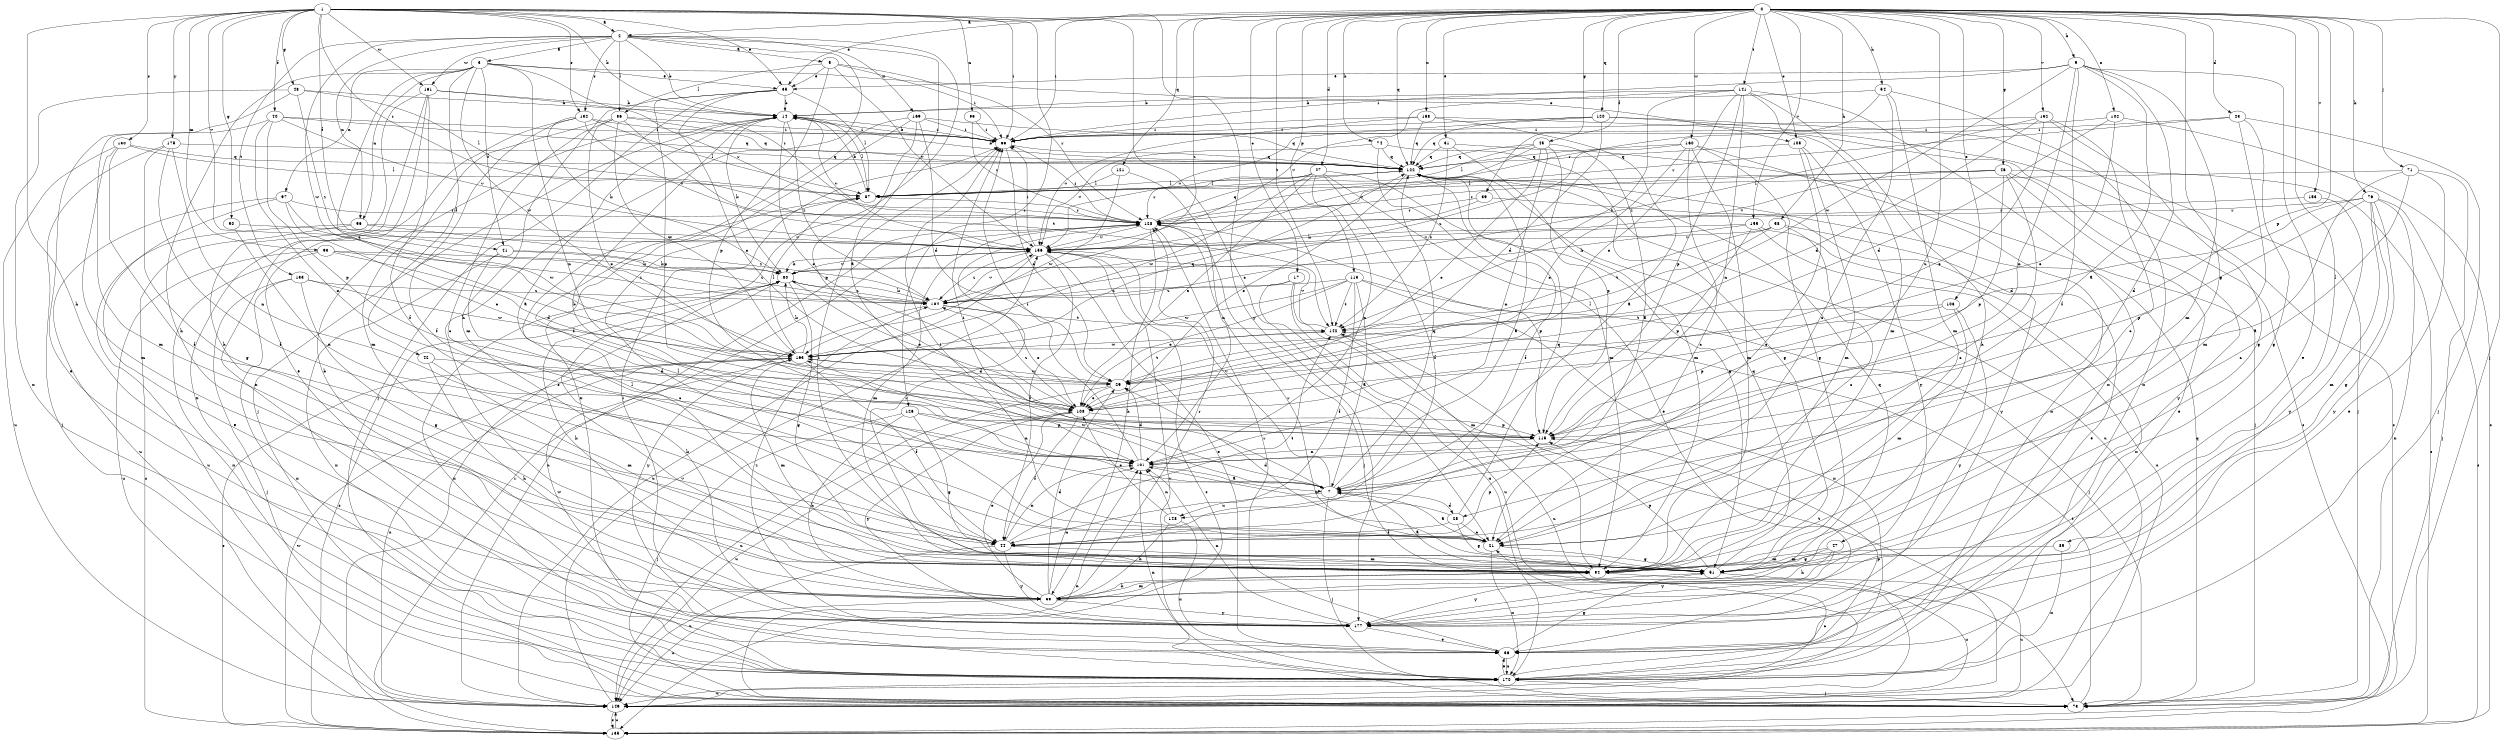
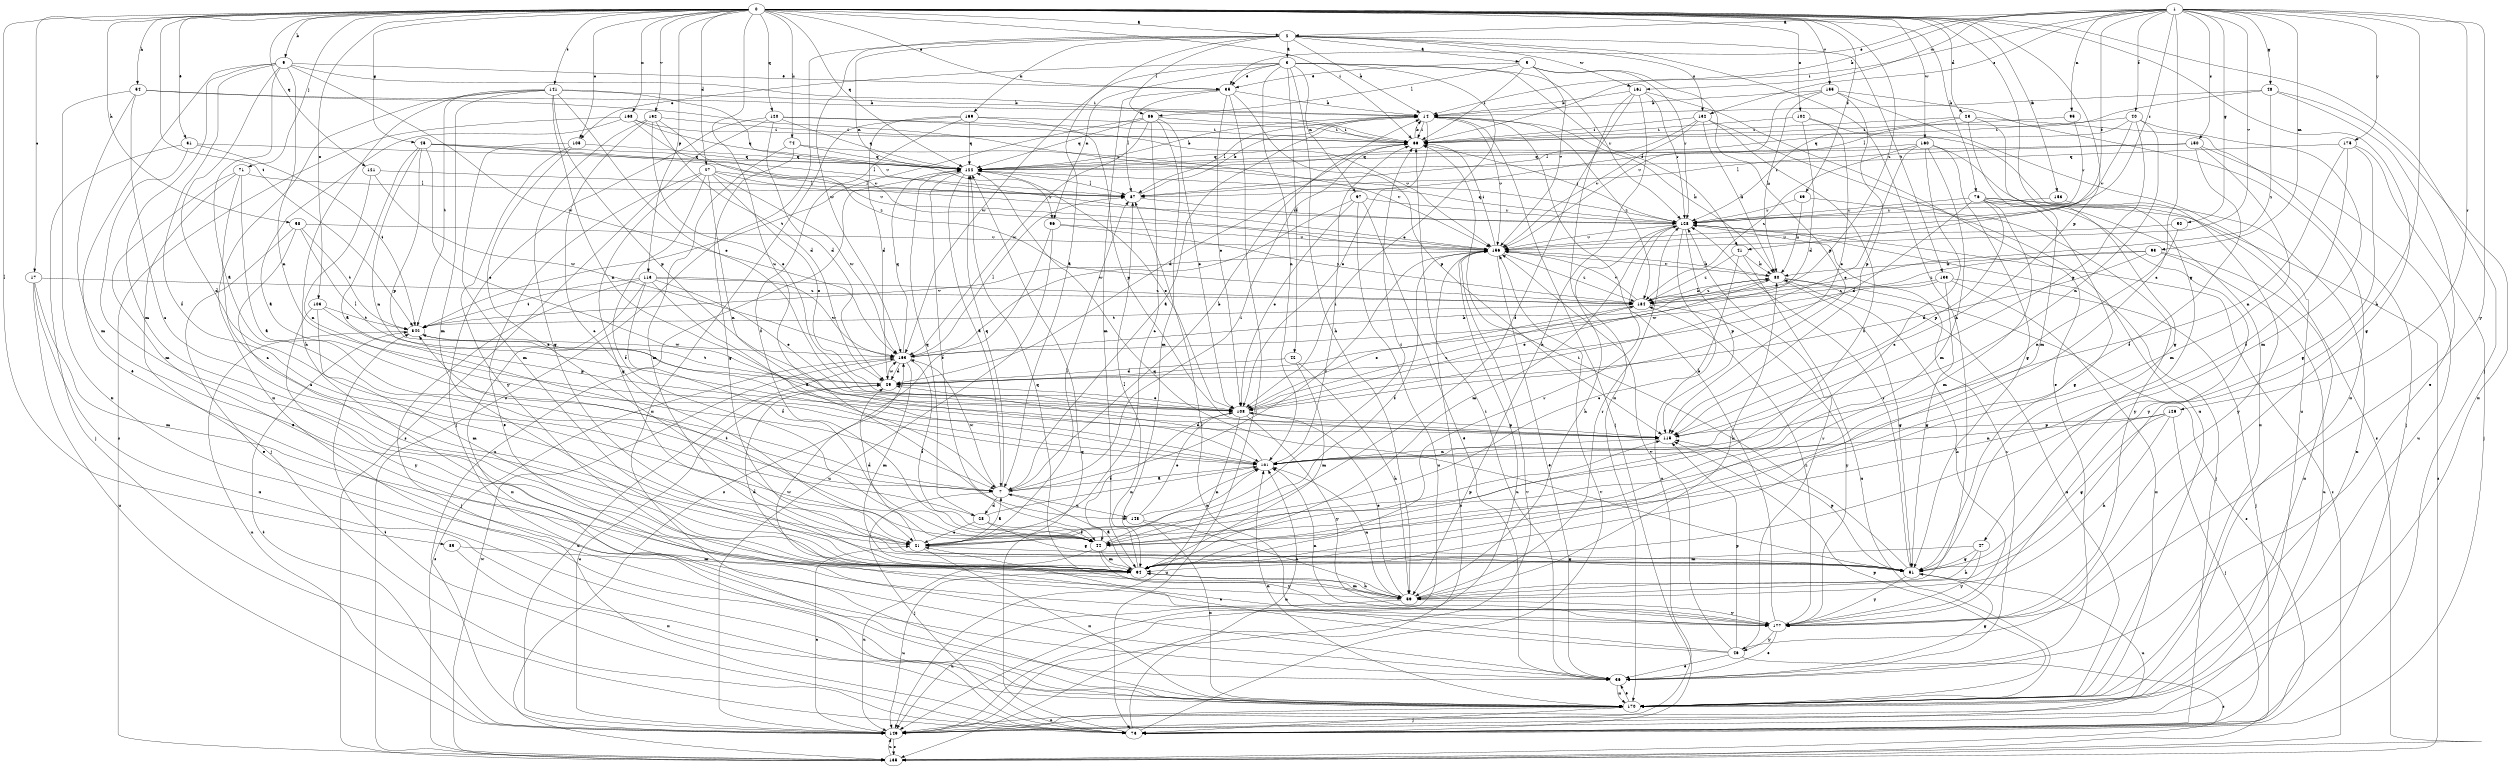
none -> (1639, 102)
(1334, 331) -> (416, 331)
(2016, 534) -> (1763, 642)
